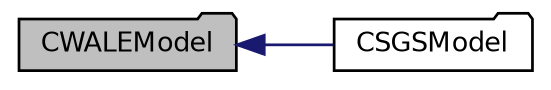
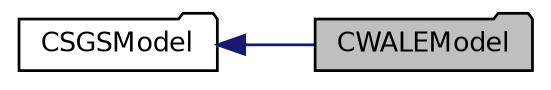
(299, 45) -> (280, 45)
